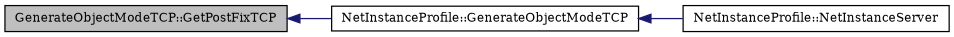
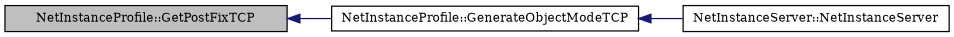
(146, 19) -> (146, 19)
(816, 19) -> (816, 19)
